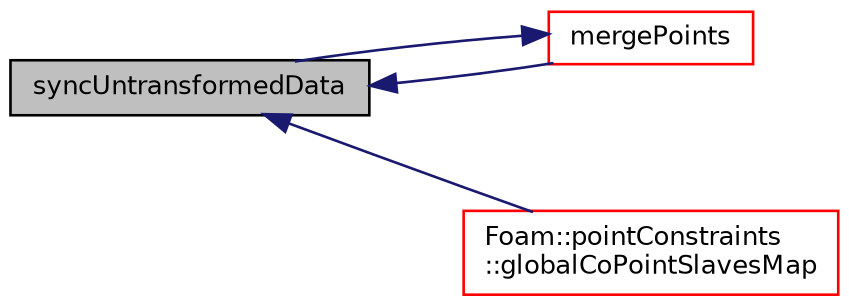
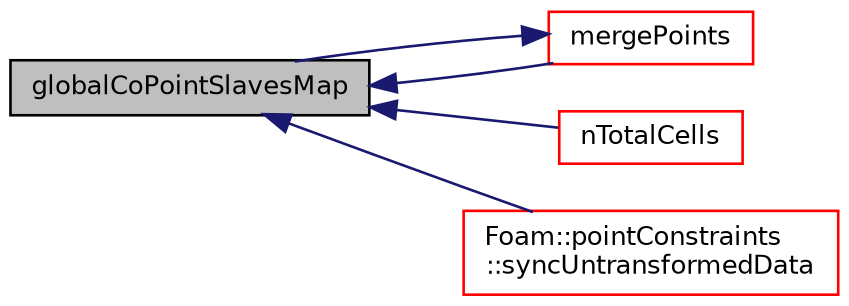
(190, 88) -> (190, 88)
none -> (651, 138)
(651, 253) -> (651, 253)
